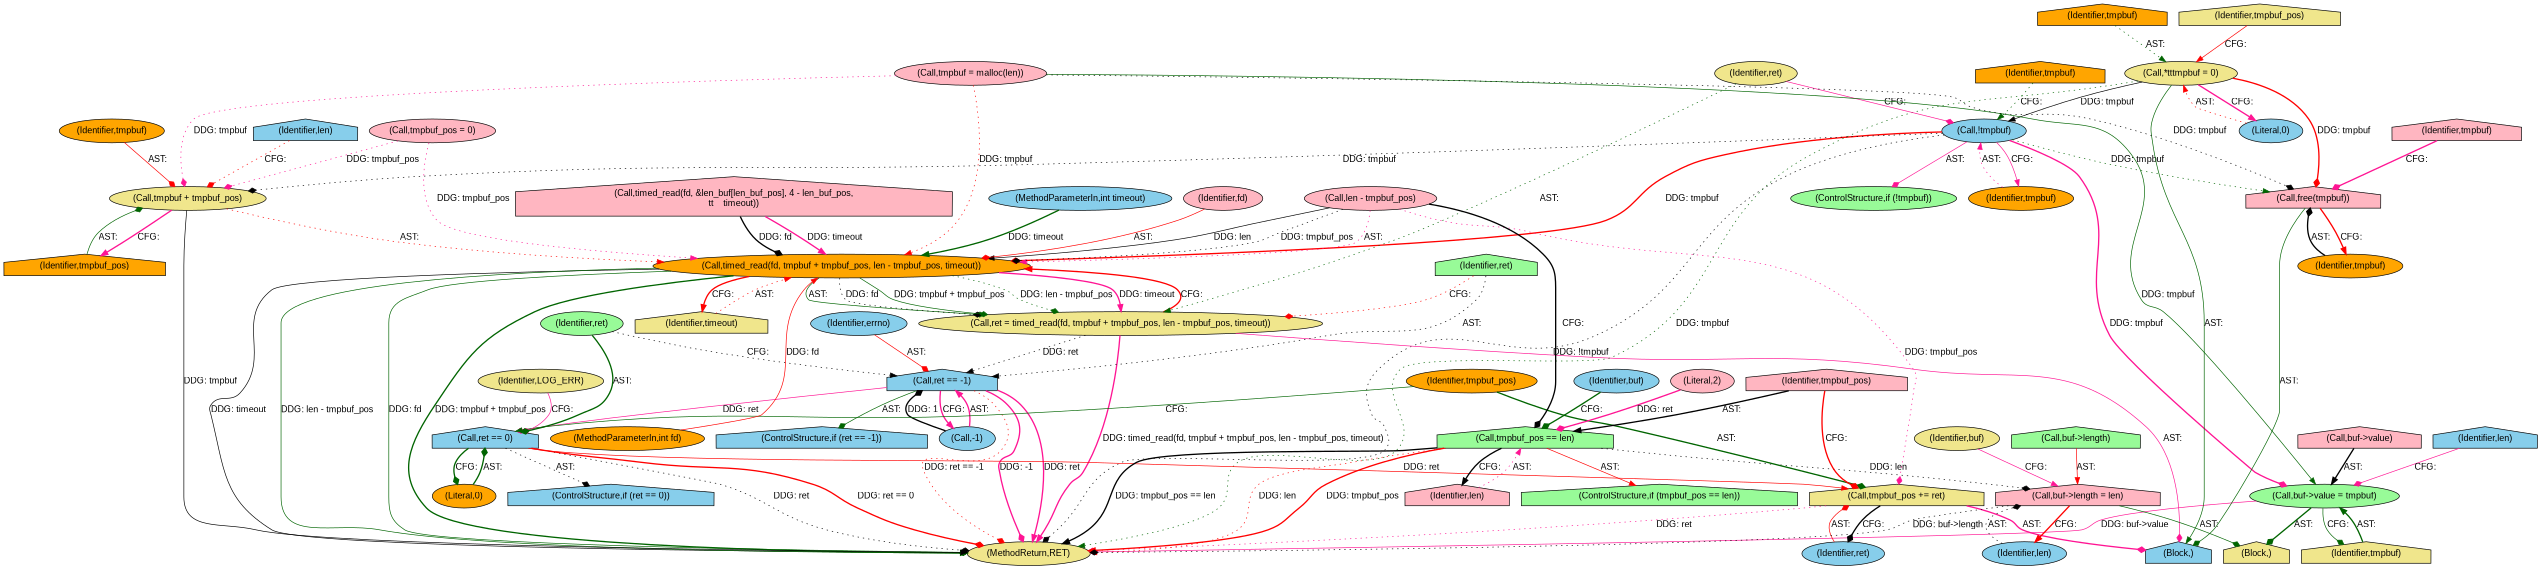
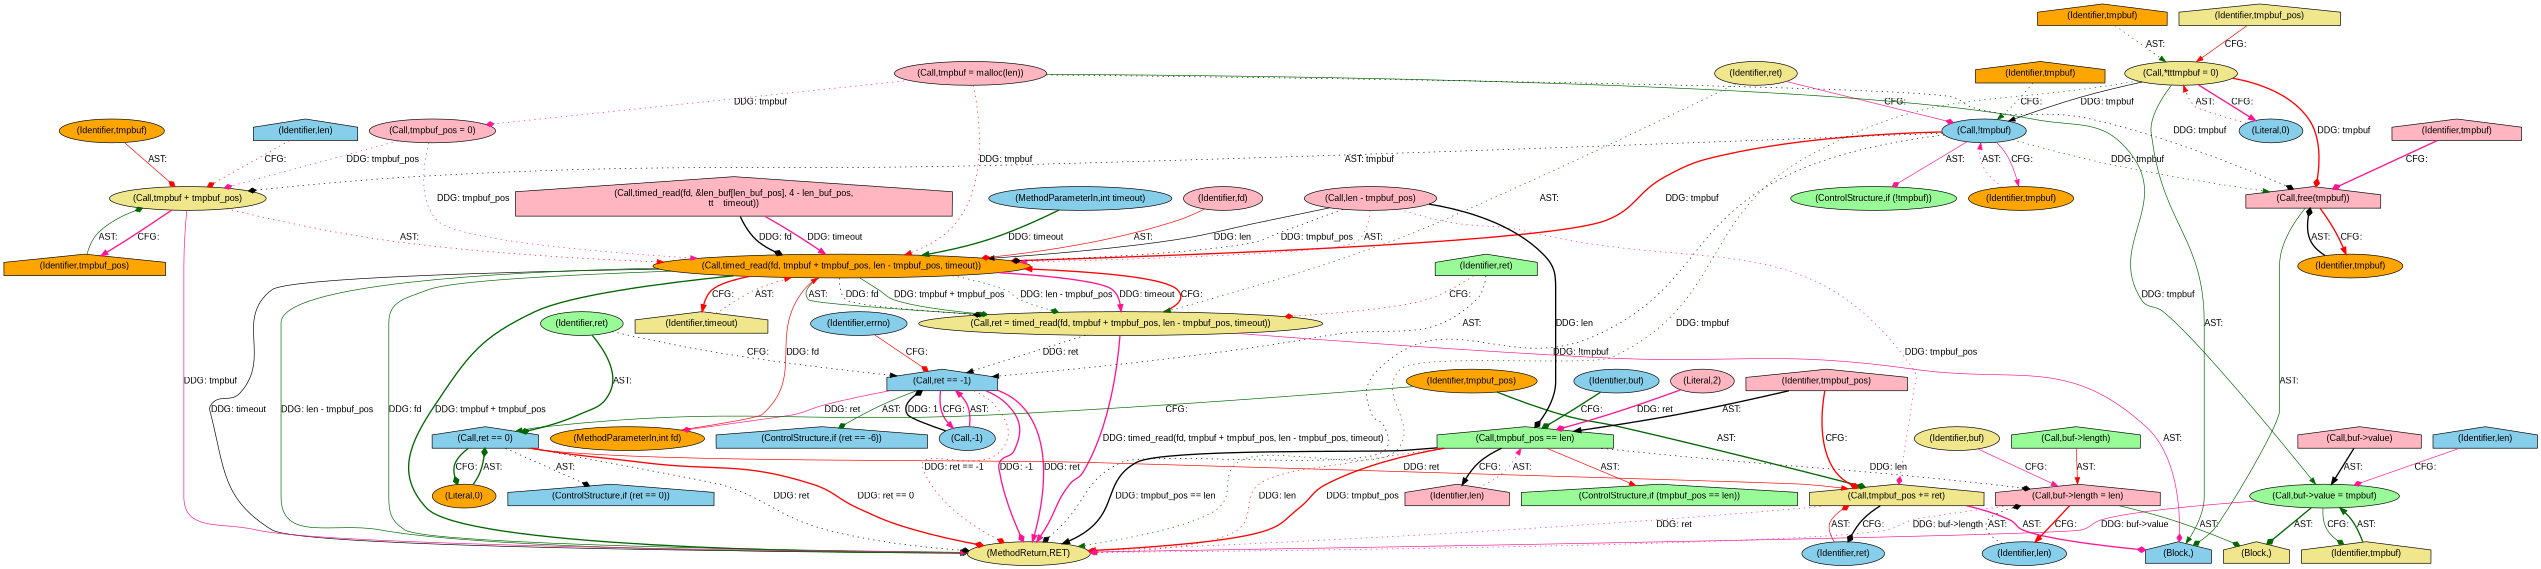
(512, 89) -> (702, 102)
(1370, 160) -> (1370, 160)
(1575, 324) -> (1575, 324)
(2106, 327) -> none
(918, 352) -> (918, 352)
(541, 381) -> none
(706, 407) -> (801, 413)
(822, 439) -> (822, 439)
(259, 530) -> (259, 530)
(1555, 546) -> (1555, 546)
